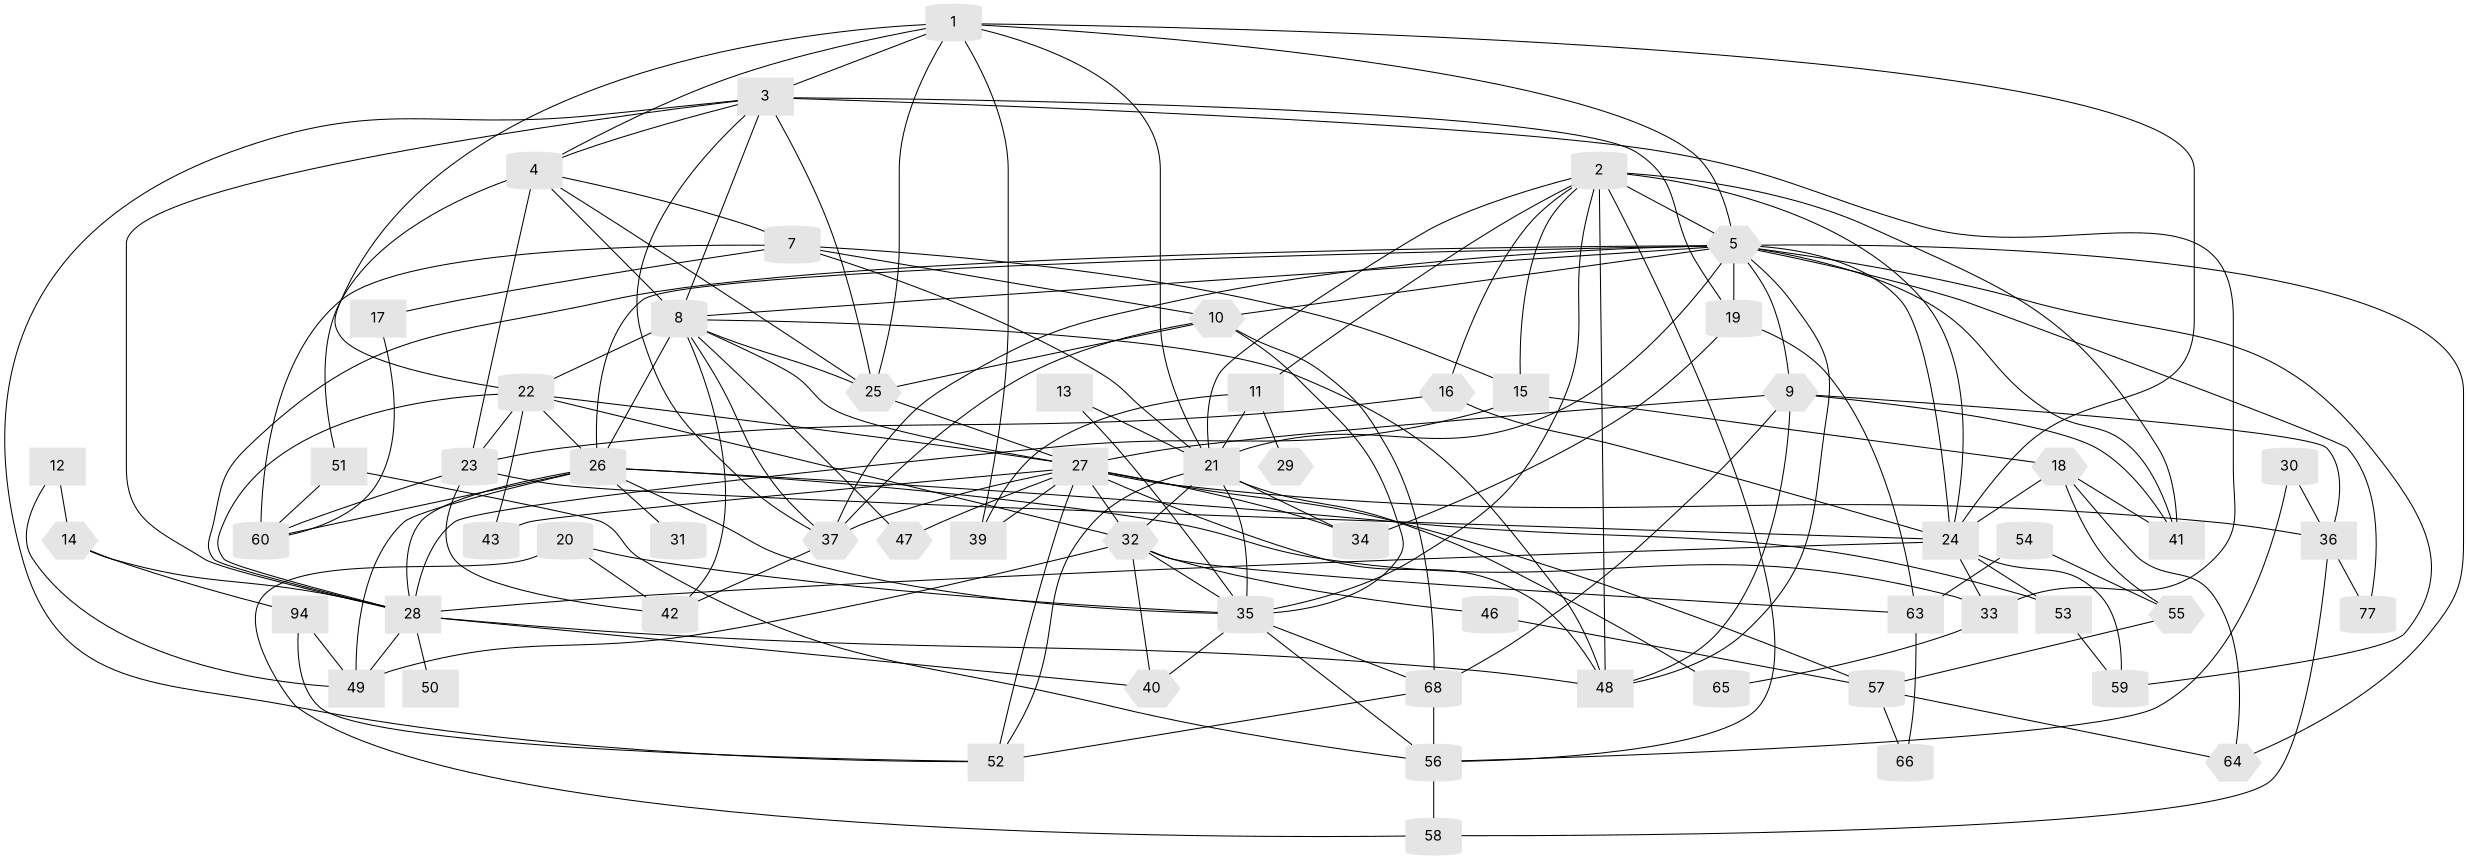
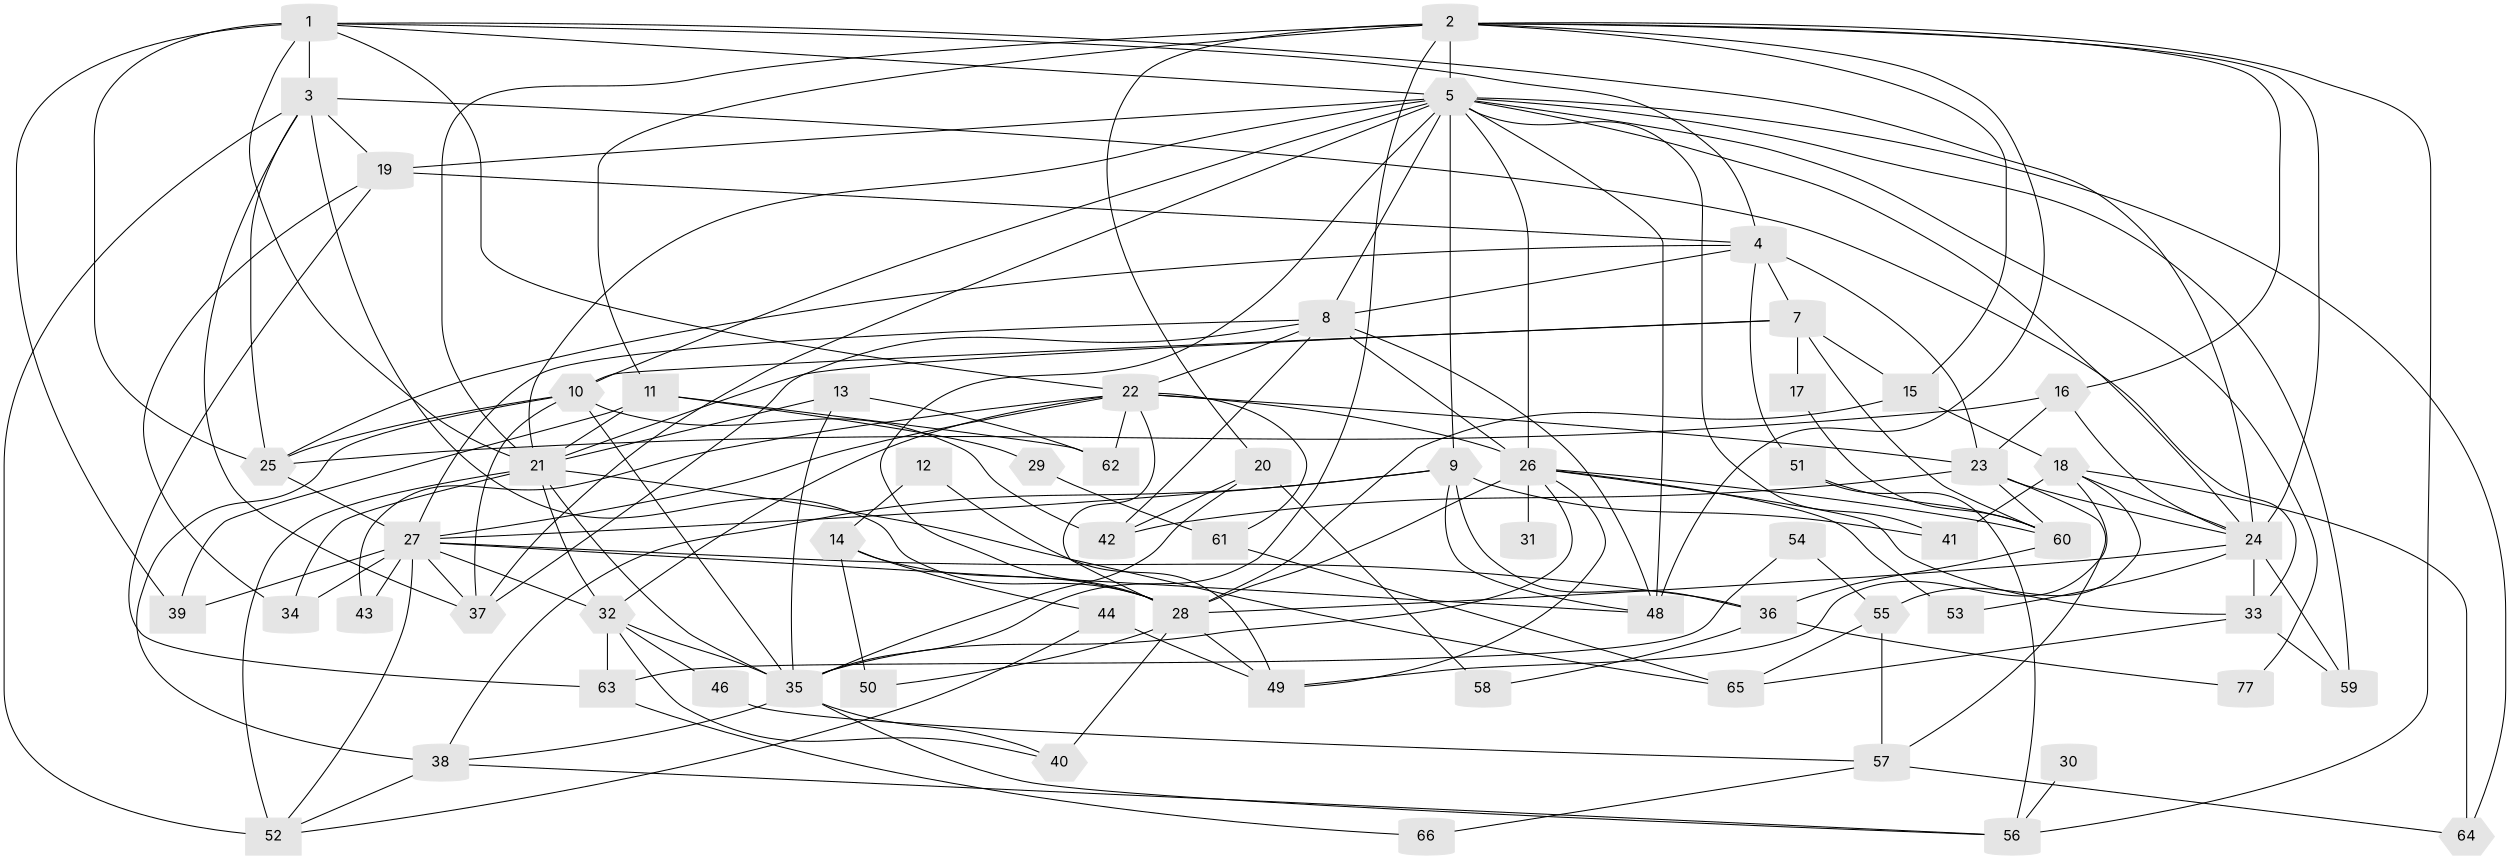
(649, 129) -> (1039, 206)
(722, 208) -> none
(1960, 268) -> (1112, 133)
(780, 357) -> (1167, 438)
none -> (1111, 467)
(2309, 504) -> (1969, 563)
(904, 541) -> none
none -> (1220, 541)
(1486, 547) -> (2066, 614)
(743, 581) -> (800, 420)
(300, 615) -> (1107, 615)
none -> (853, 615)
(748, 626) -> (1760, 646)
(1010, 647) -> none
none -> (1813, 650)
(2092, 652) -> (2302, 652)
(1434, 689) -> (441, 763)
(1434, 800) -> none
